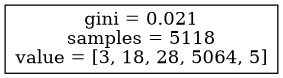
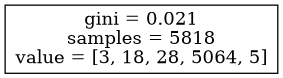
(141, 39) -> (141, 39)
